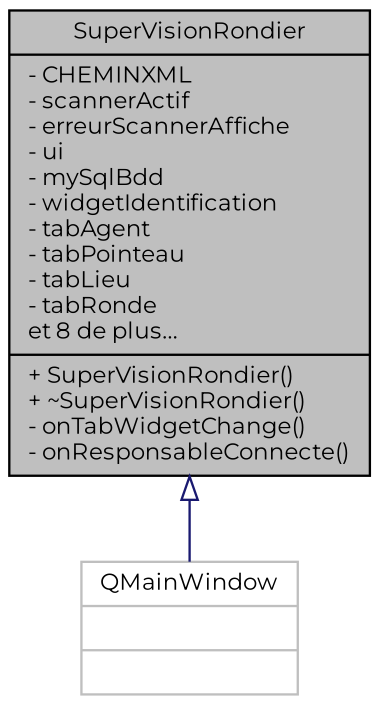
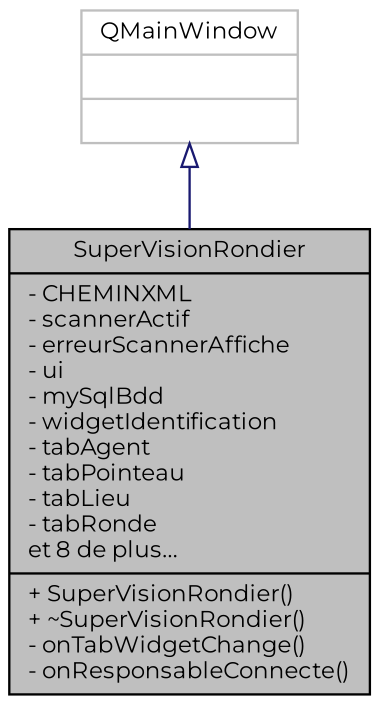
(190, 531) -> (190, 198)
